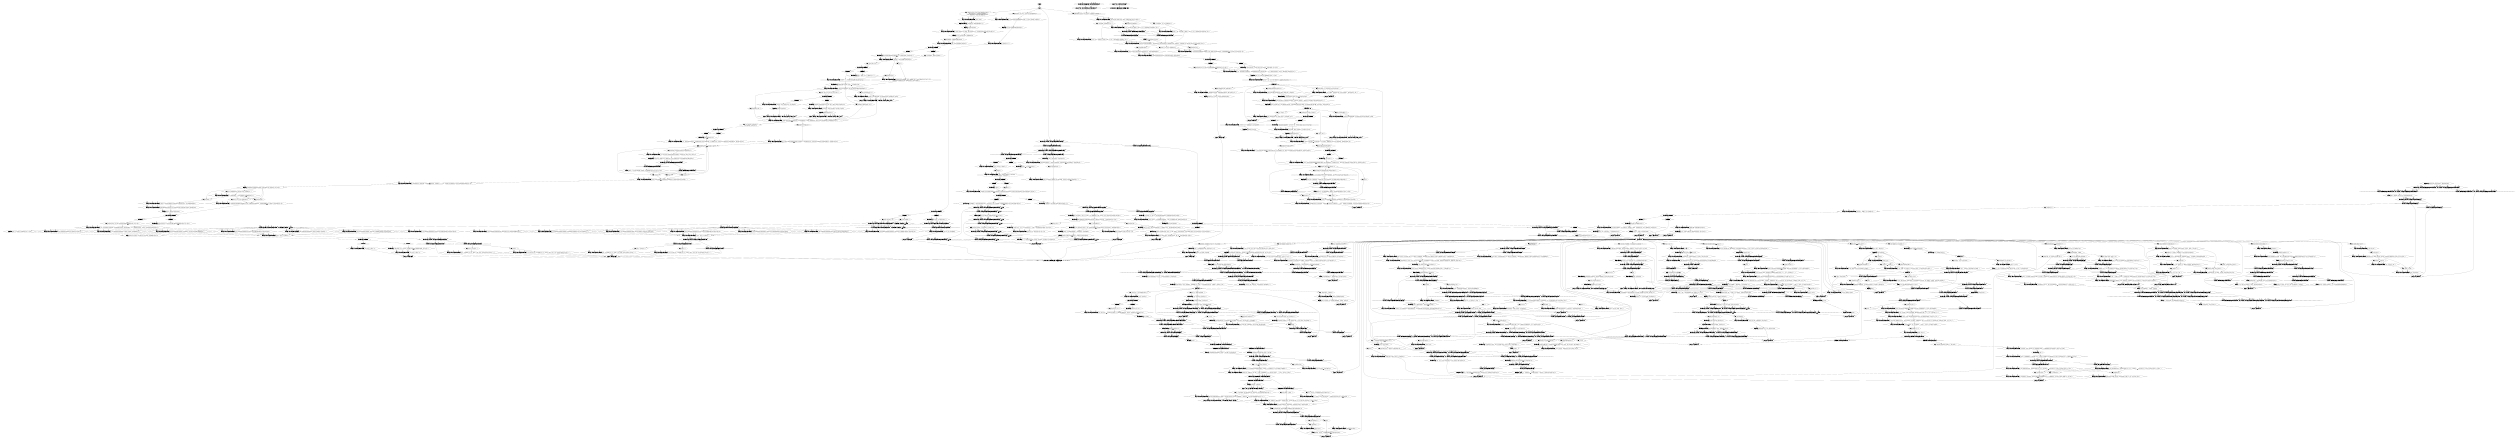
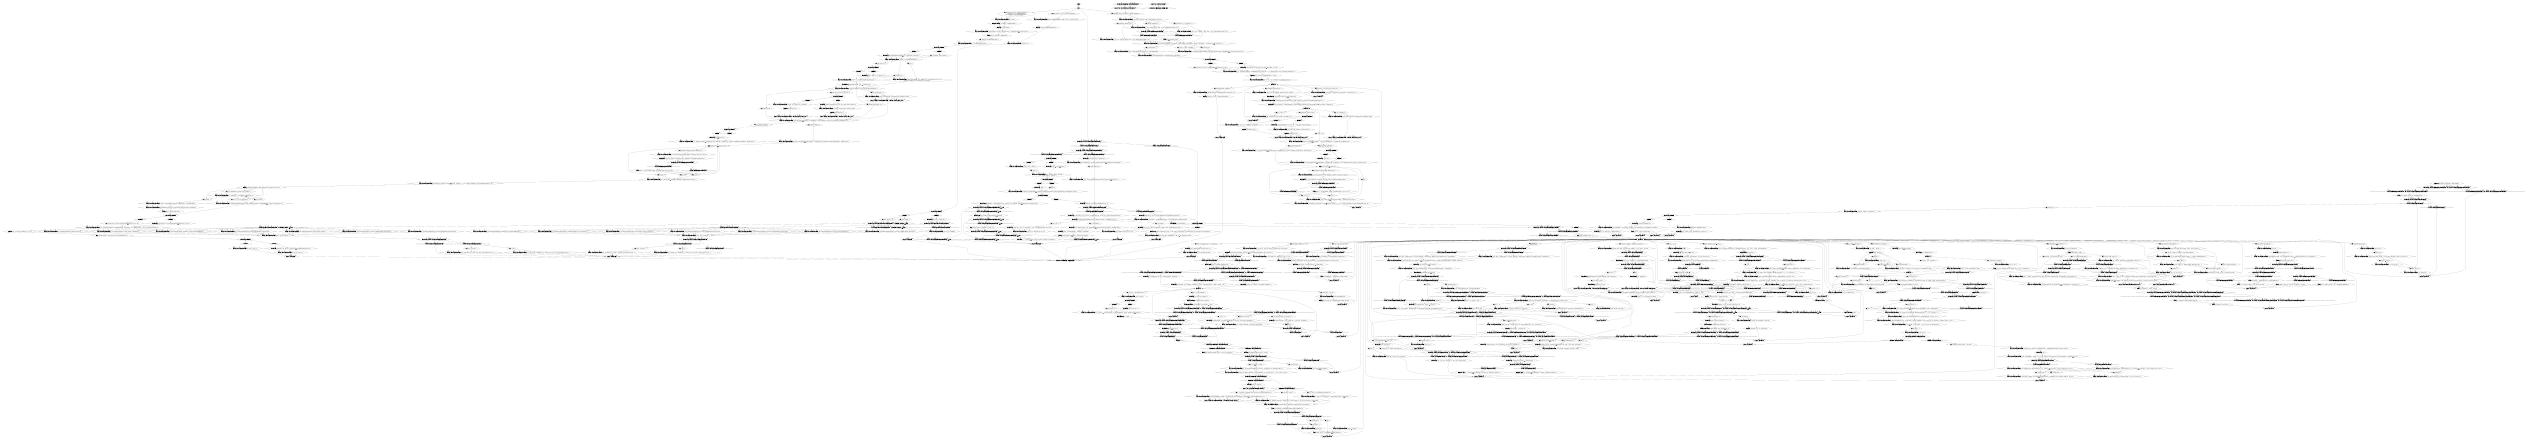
(1725, 300) -> (1726, 300)
